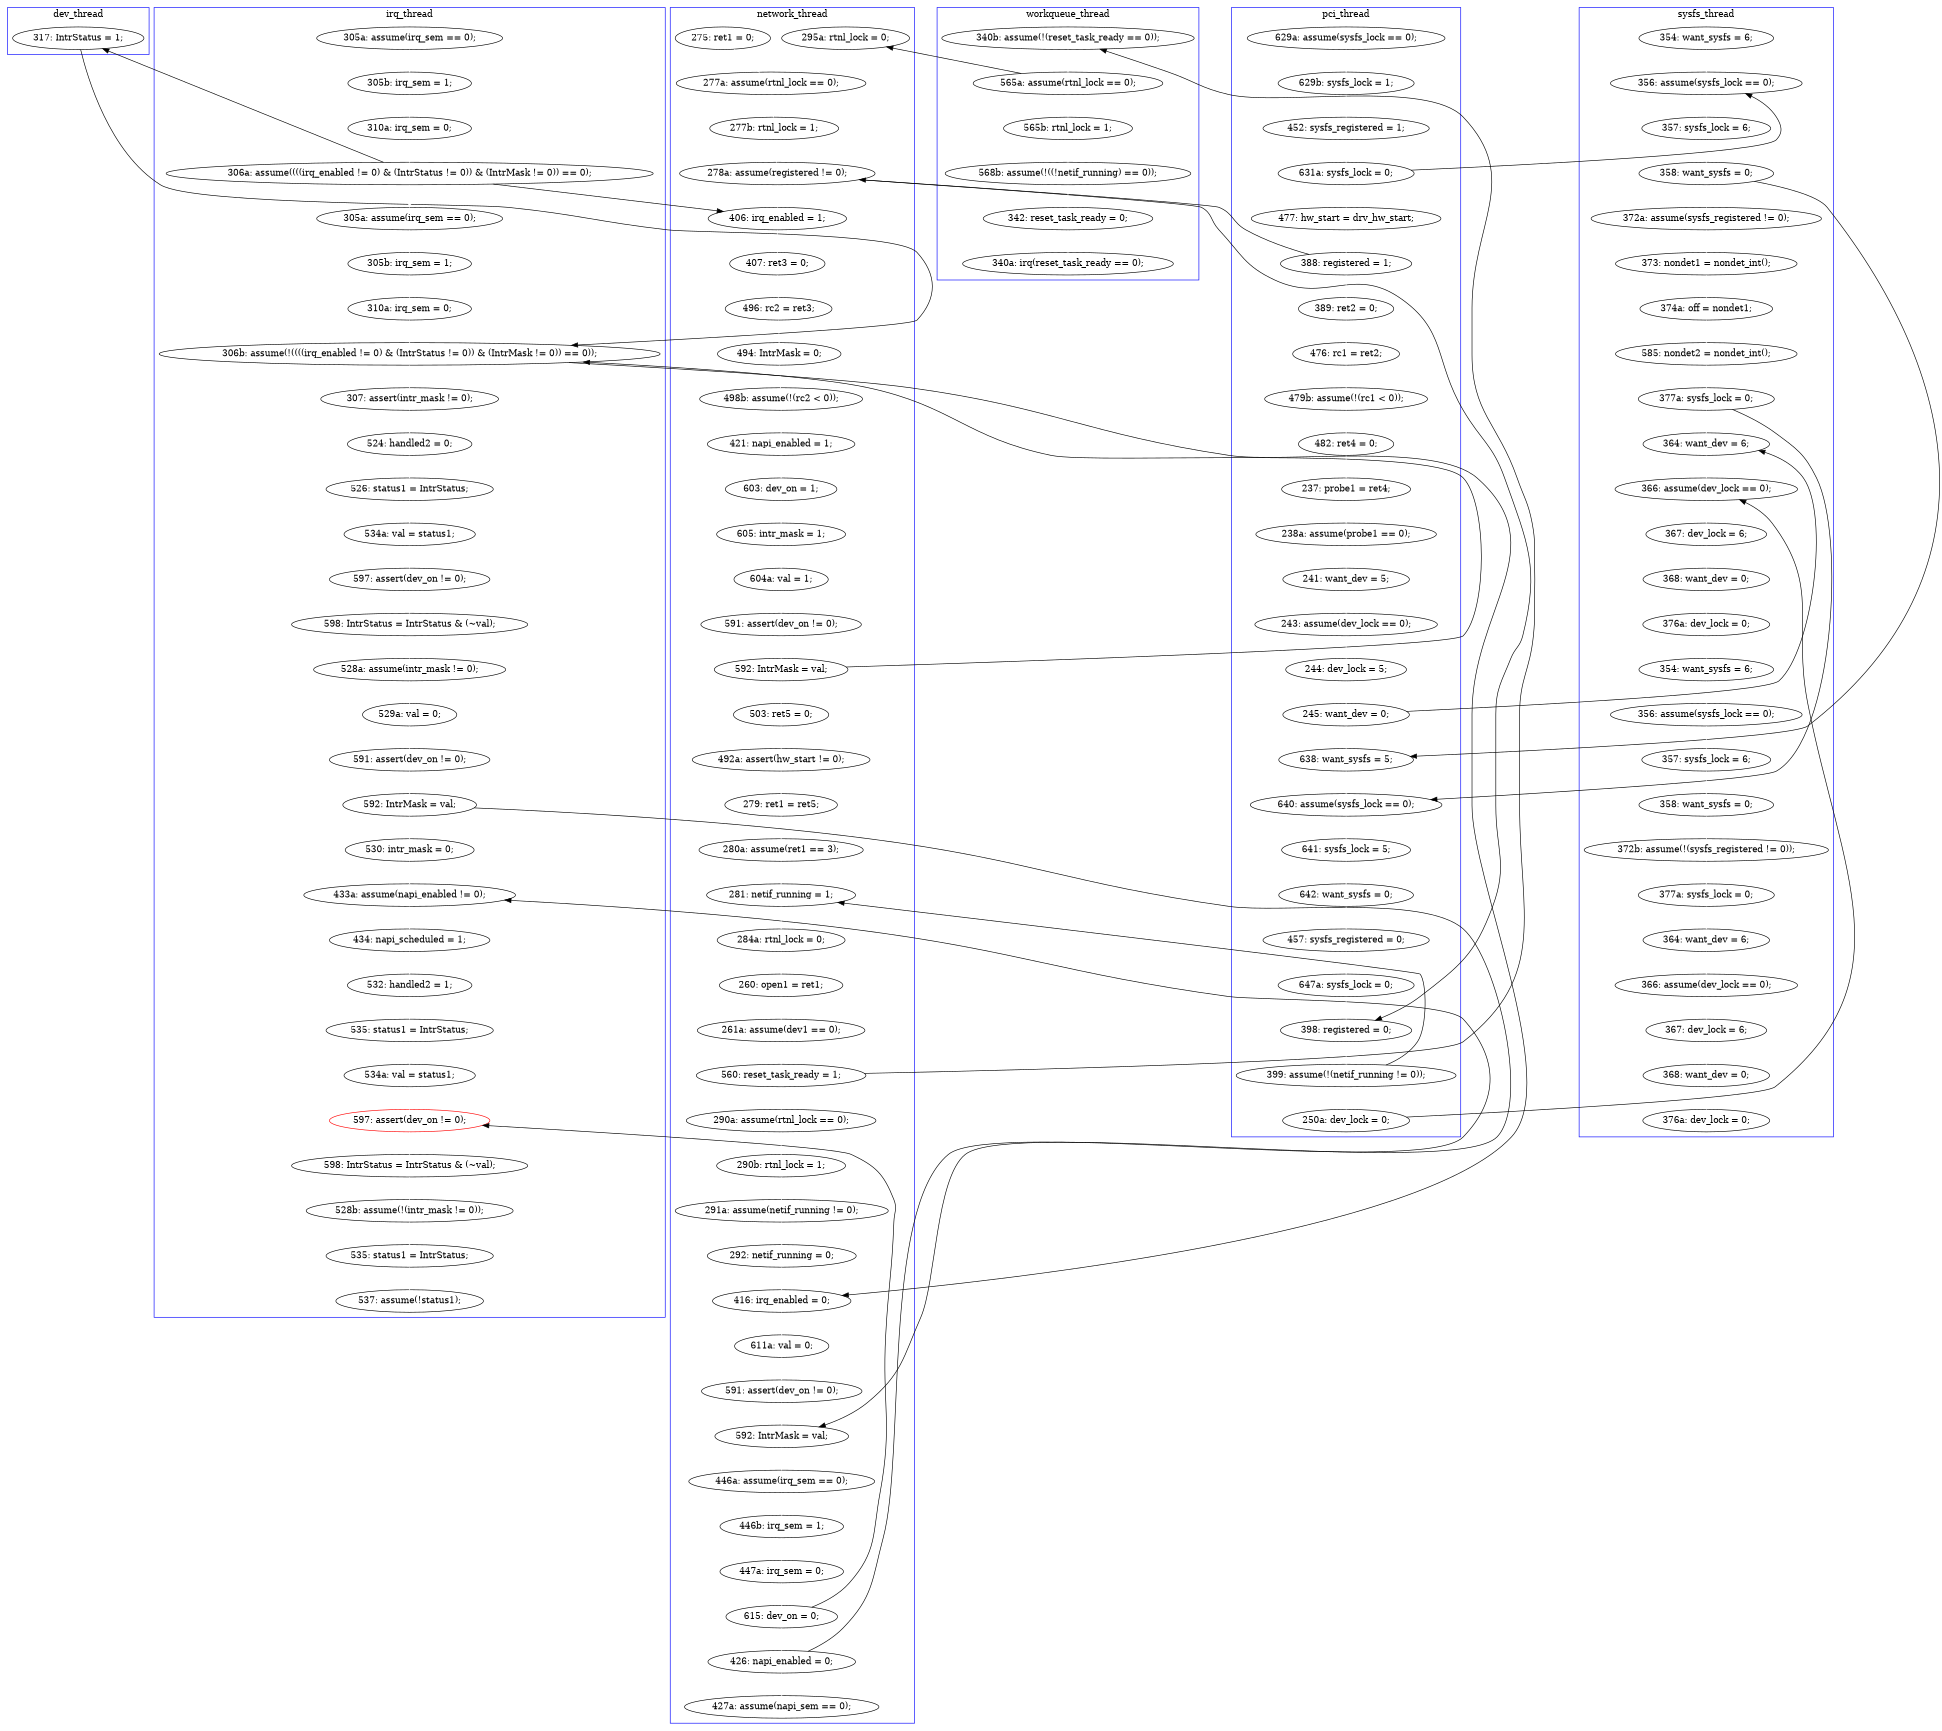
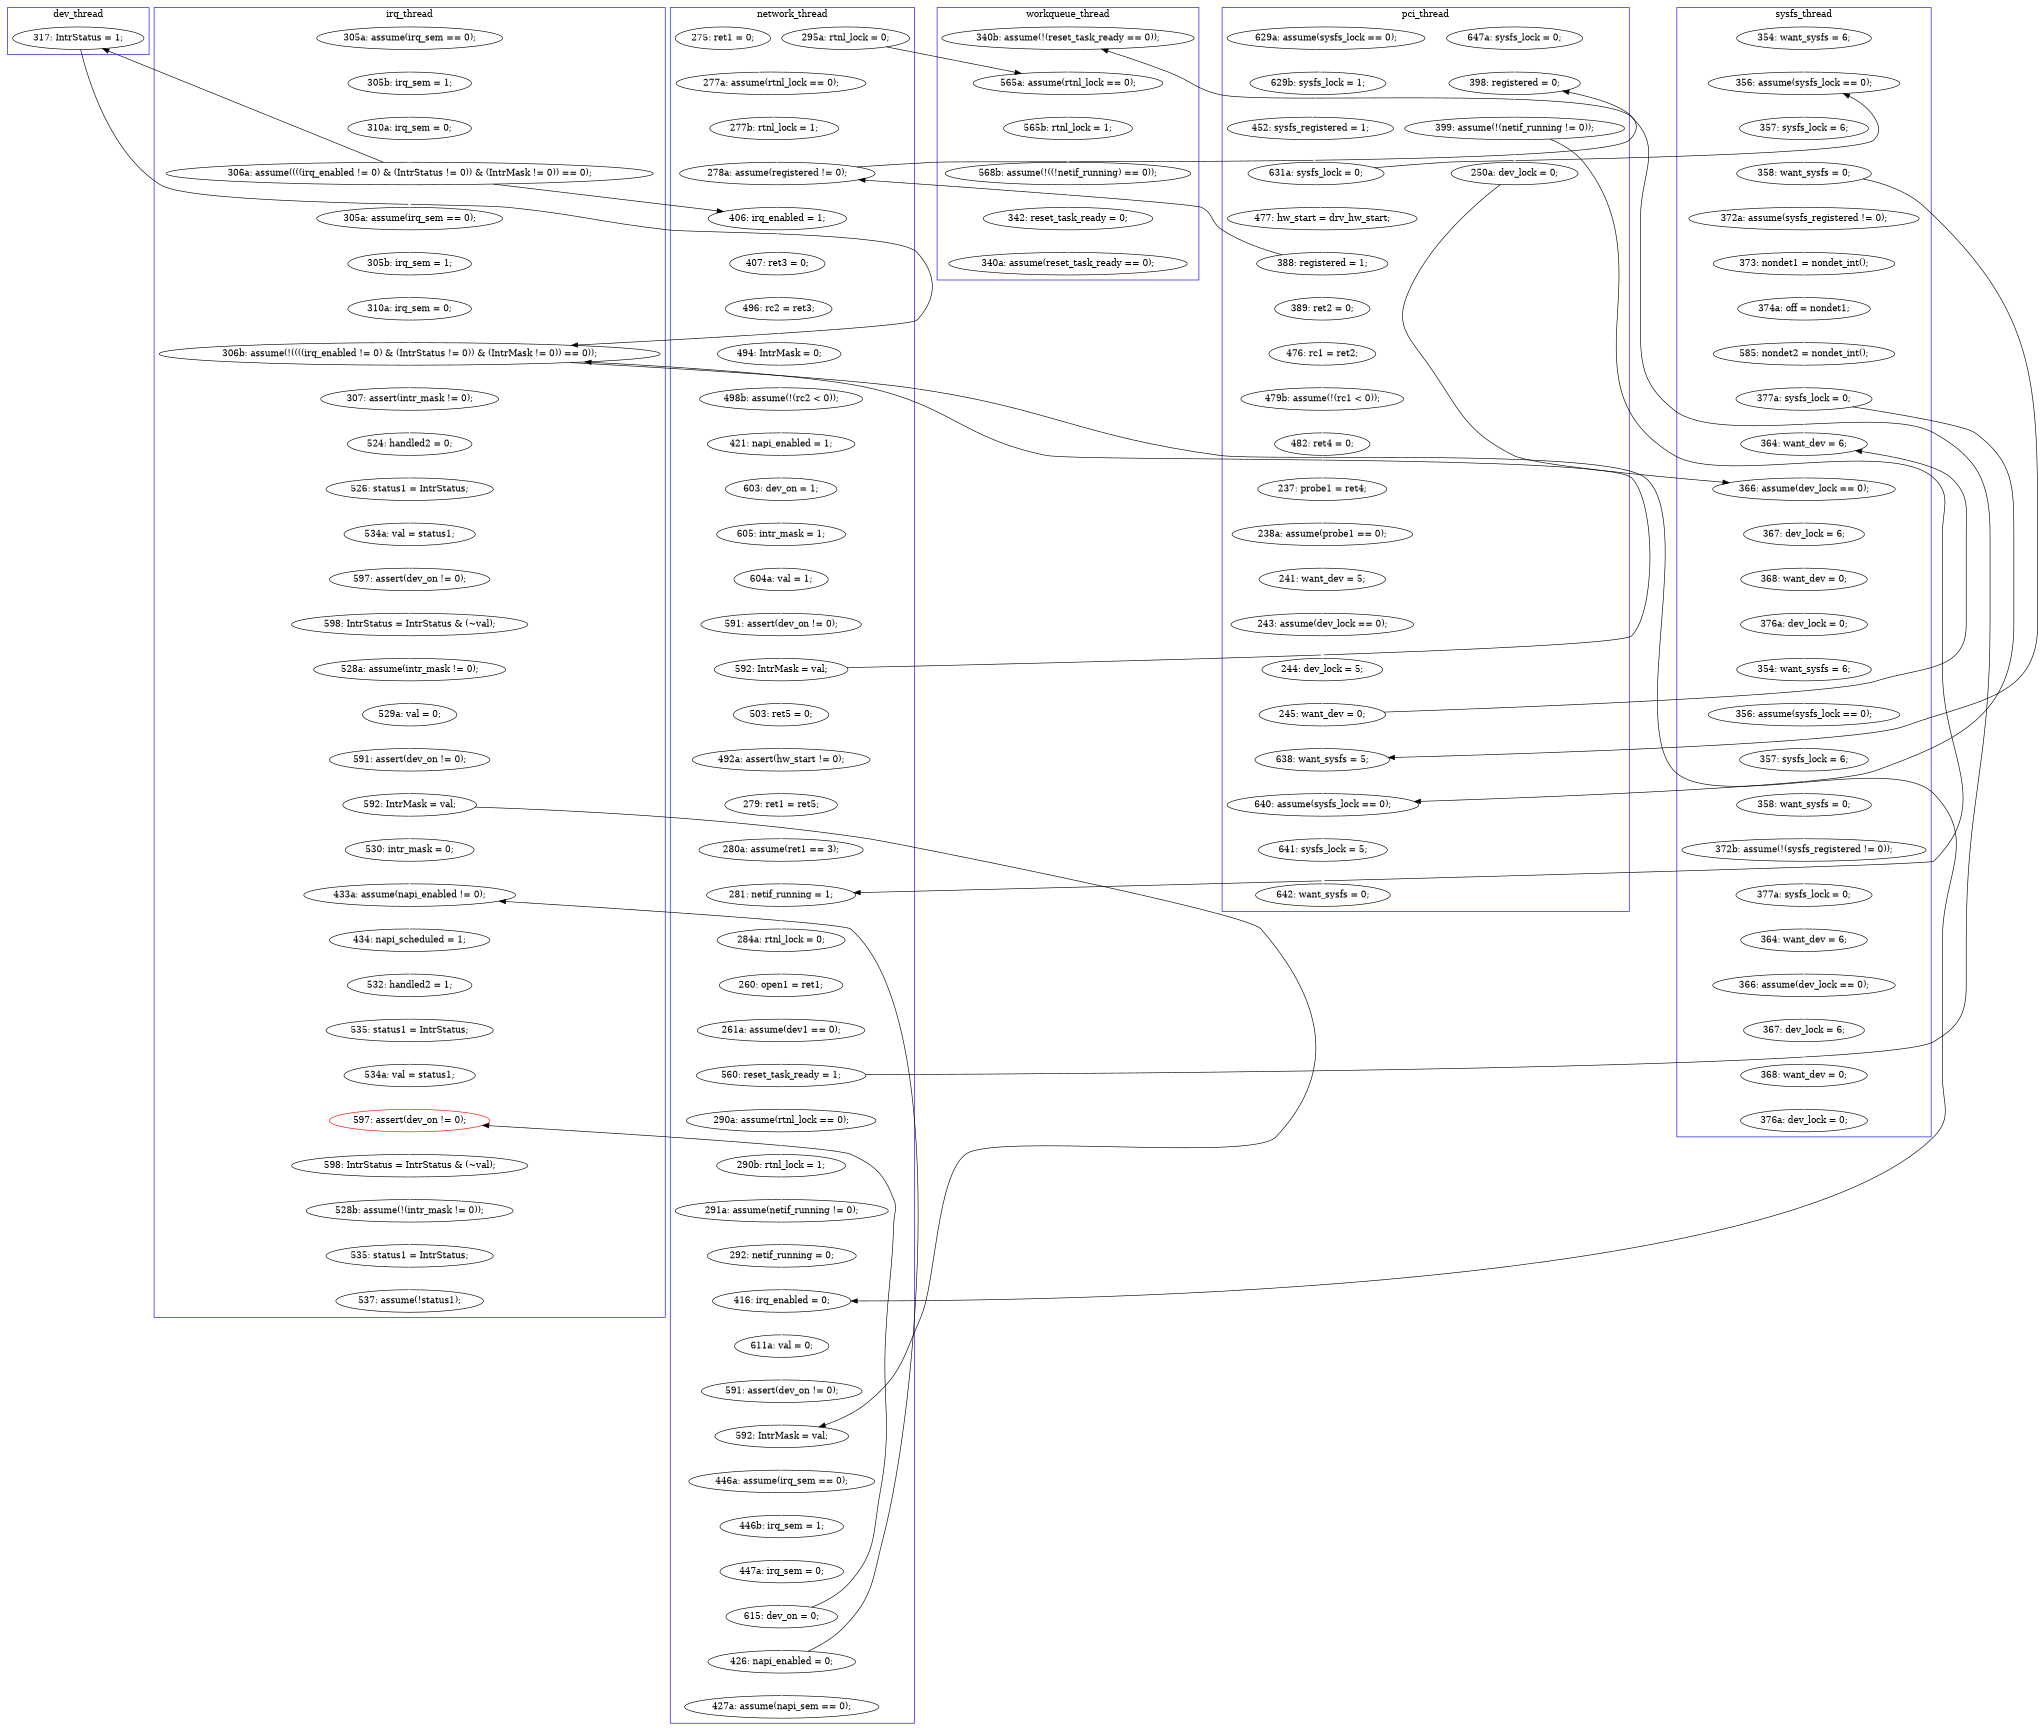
(957, 61) -> (951, 60)
(1068, 264) -> (1068, 264)
(1346, 940) -> none
